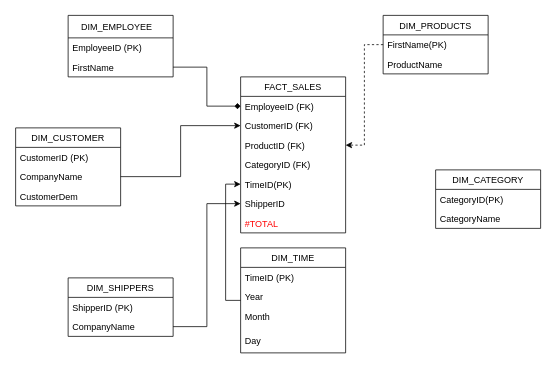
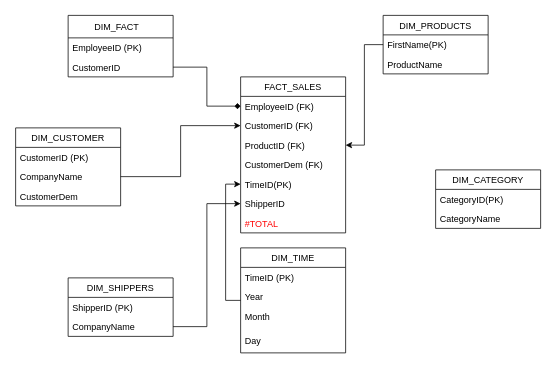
(120, 27) -> (120, 27)
(94, 68) -> (97, 68)
(364, 93) -> (364, 93)
(281, 165) -> (284, 165)
